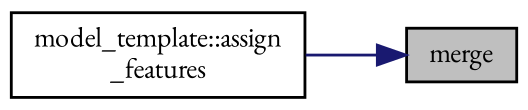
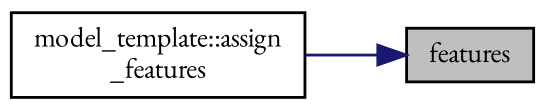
(462, 55) -> (470, 55)
